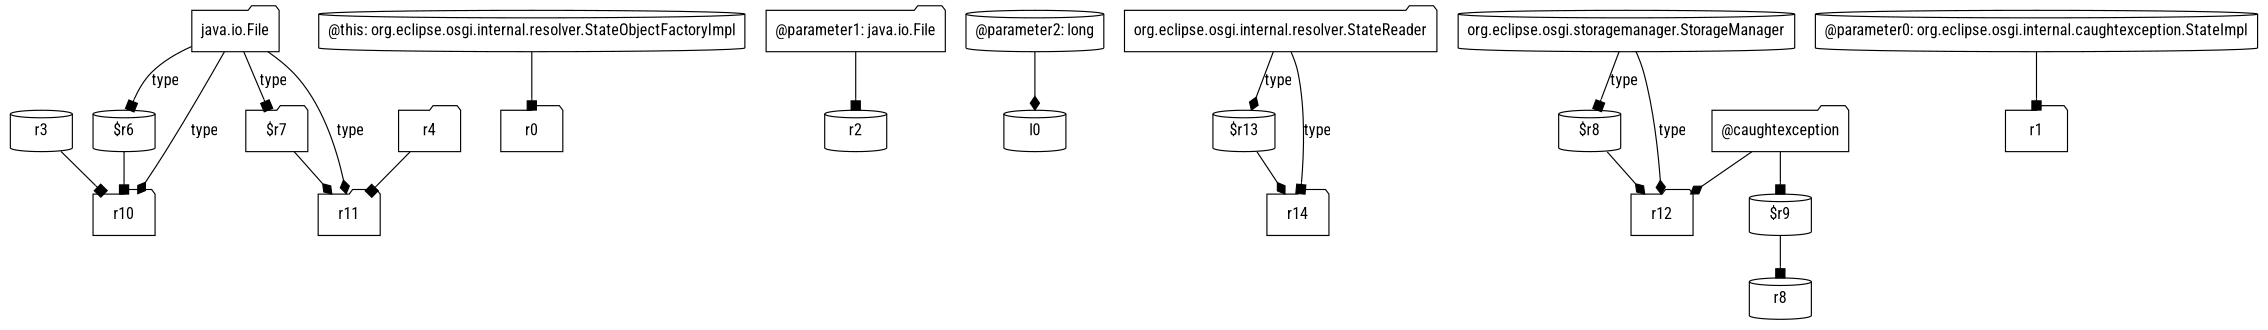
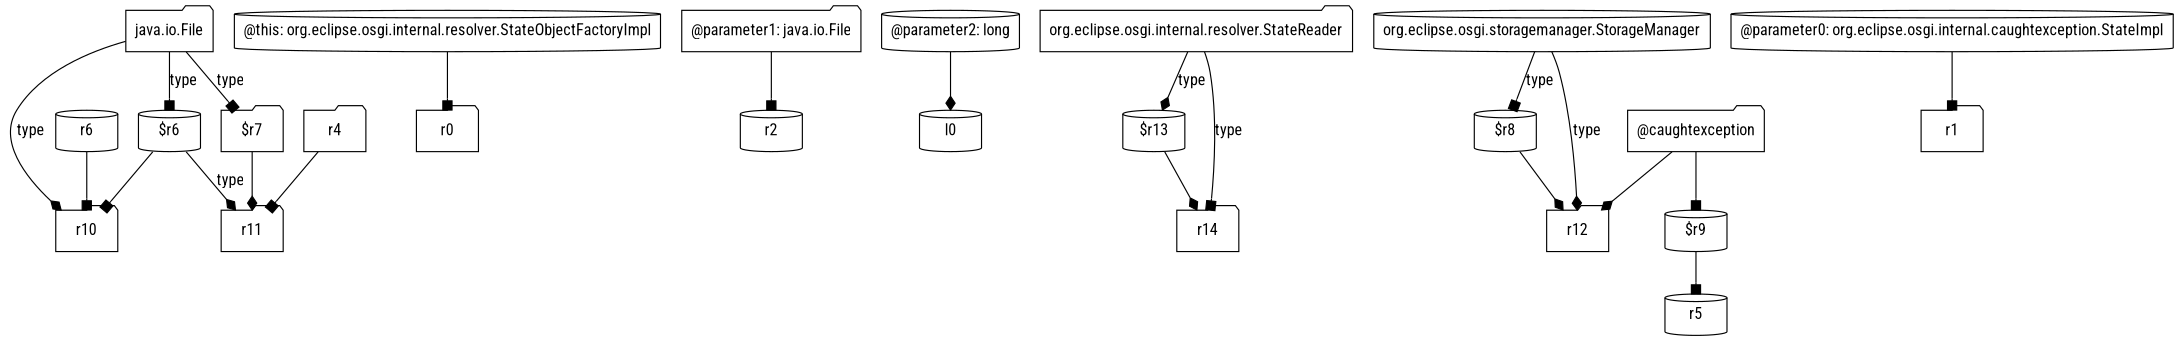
(318, 108) -> (206, 176)
(41, 131) -> (87, 131)
(1780, 299) -> (1696, 315)
